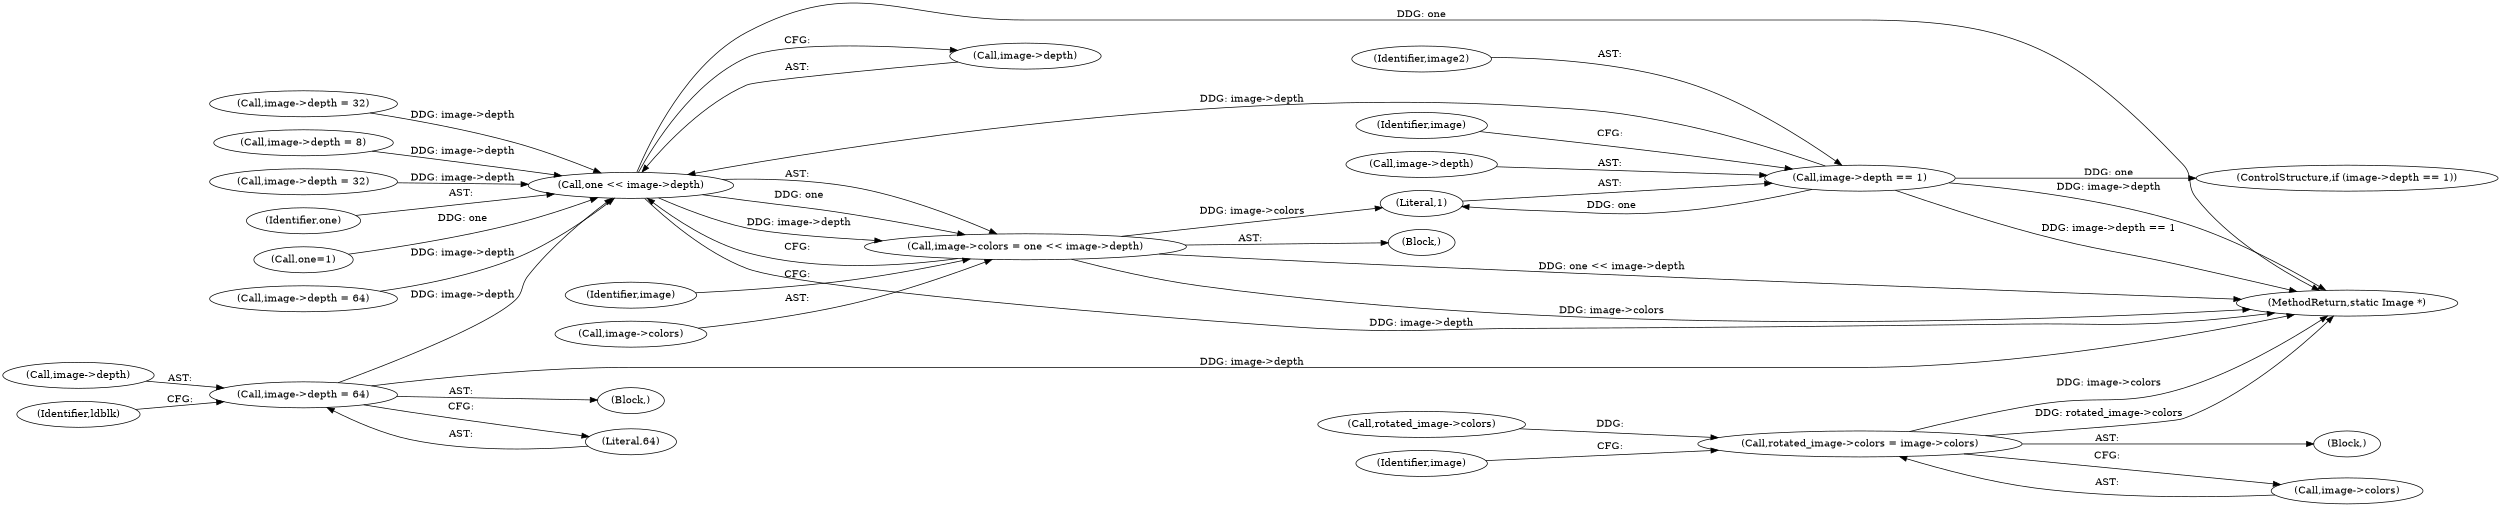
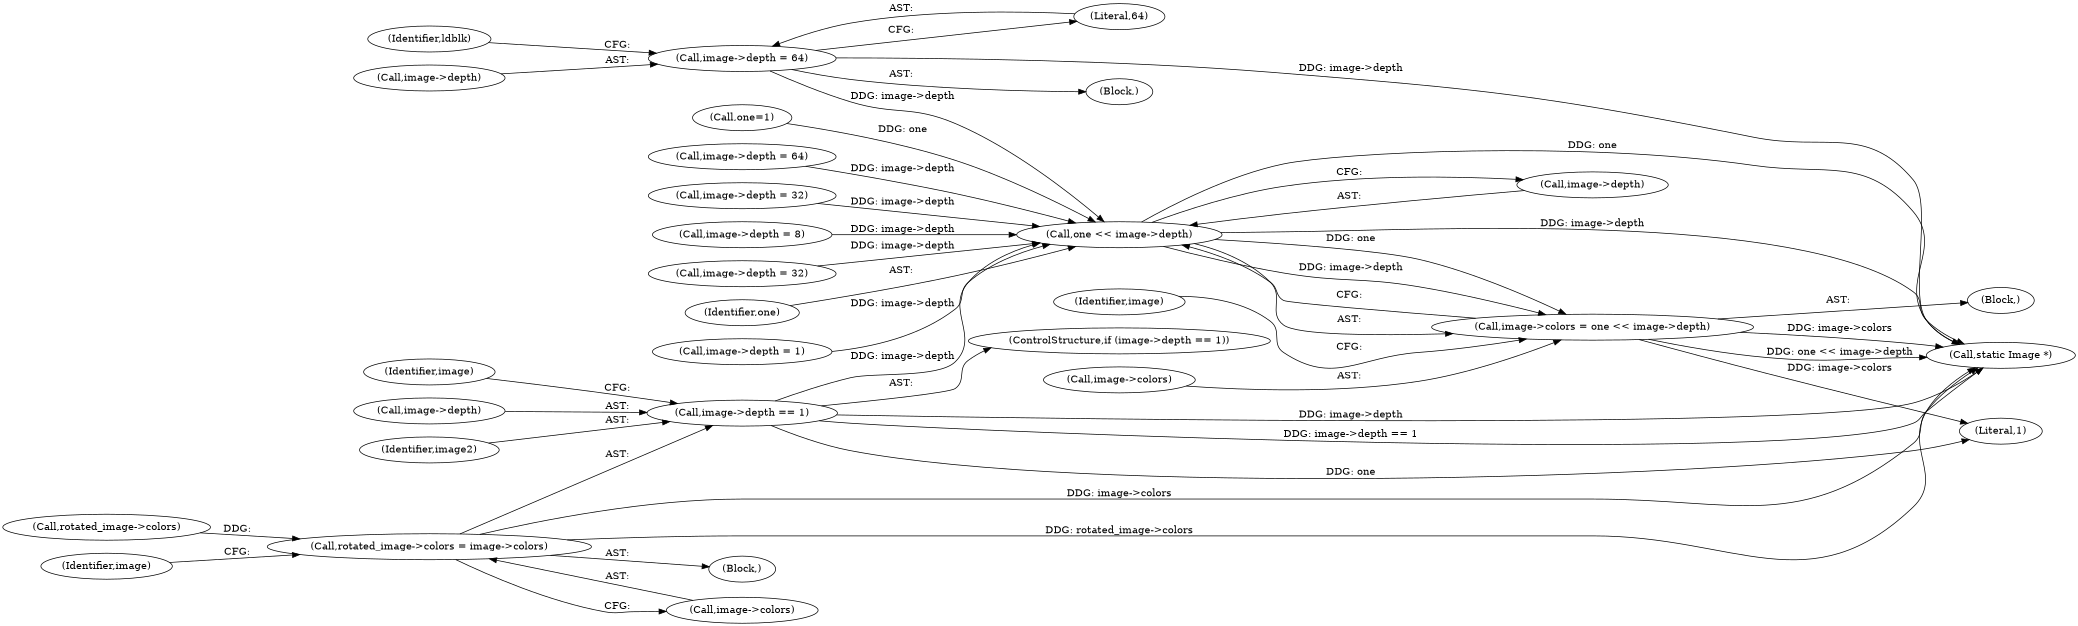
(2109, 173) -> (903, 383)
(1614, 192) -> (583, 481)
(2347, 303) -> (2001, 355)
none -> (742, 352)
